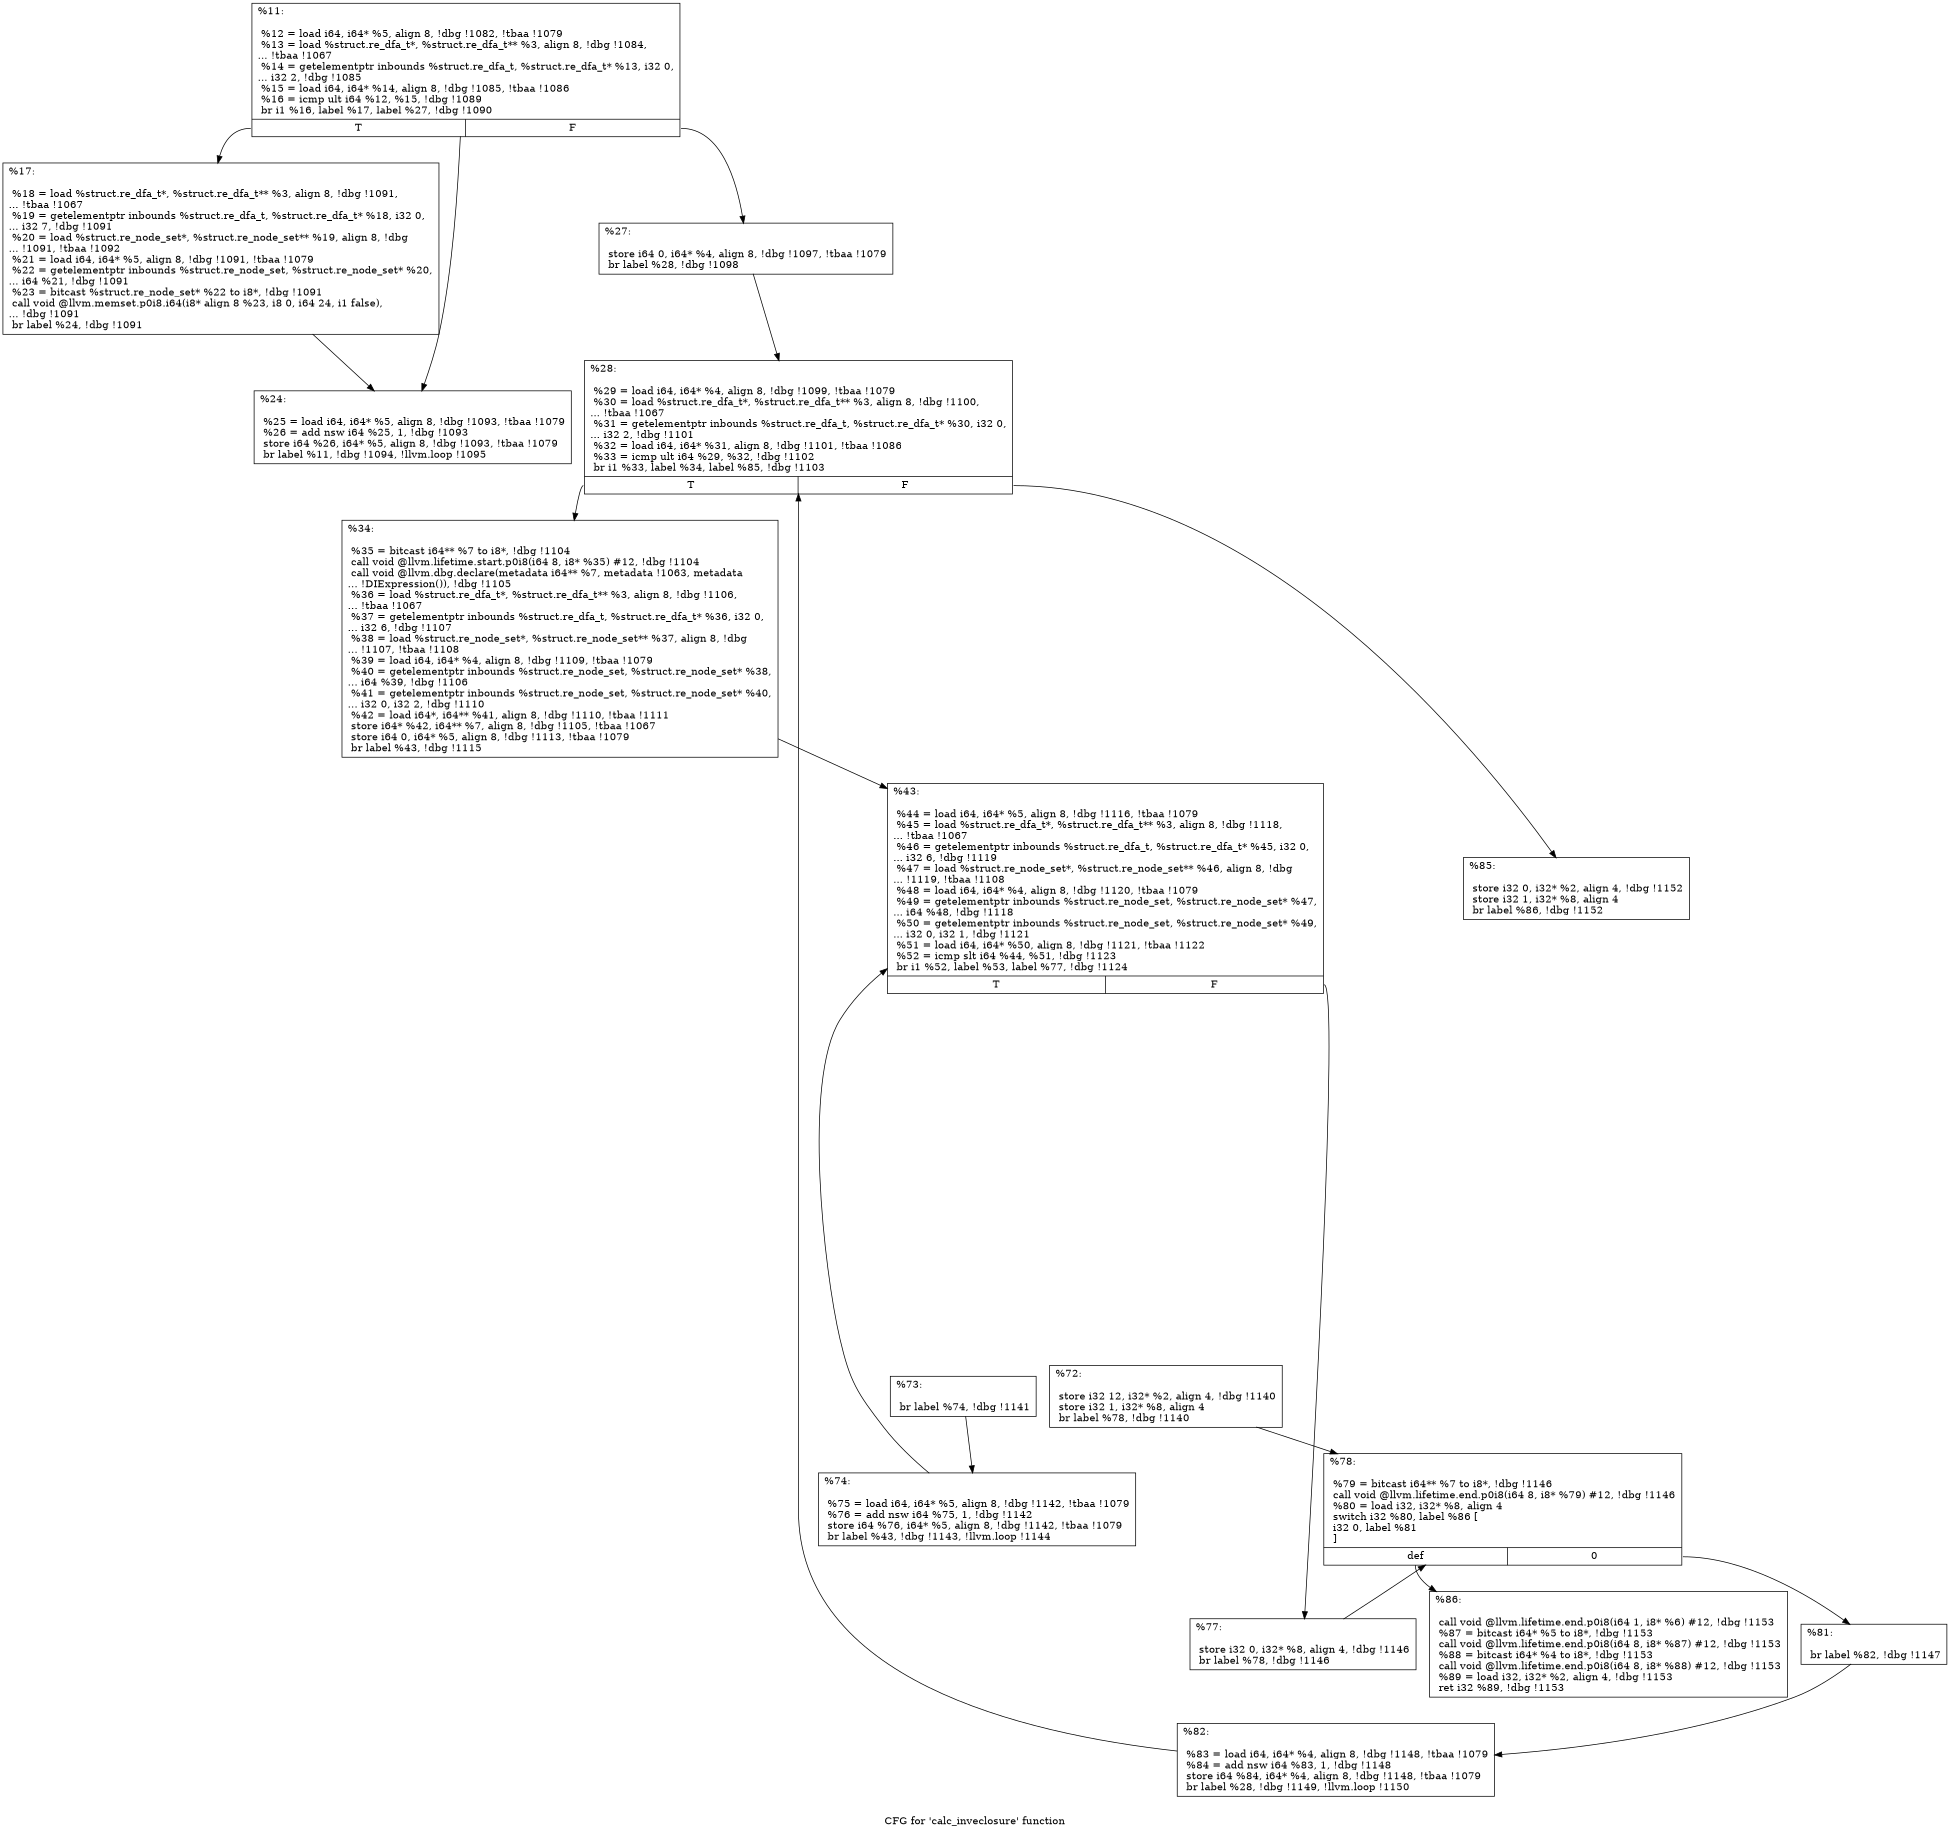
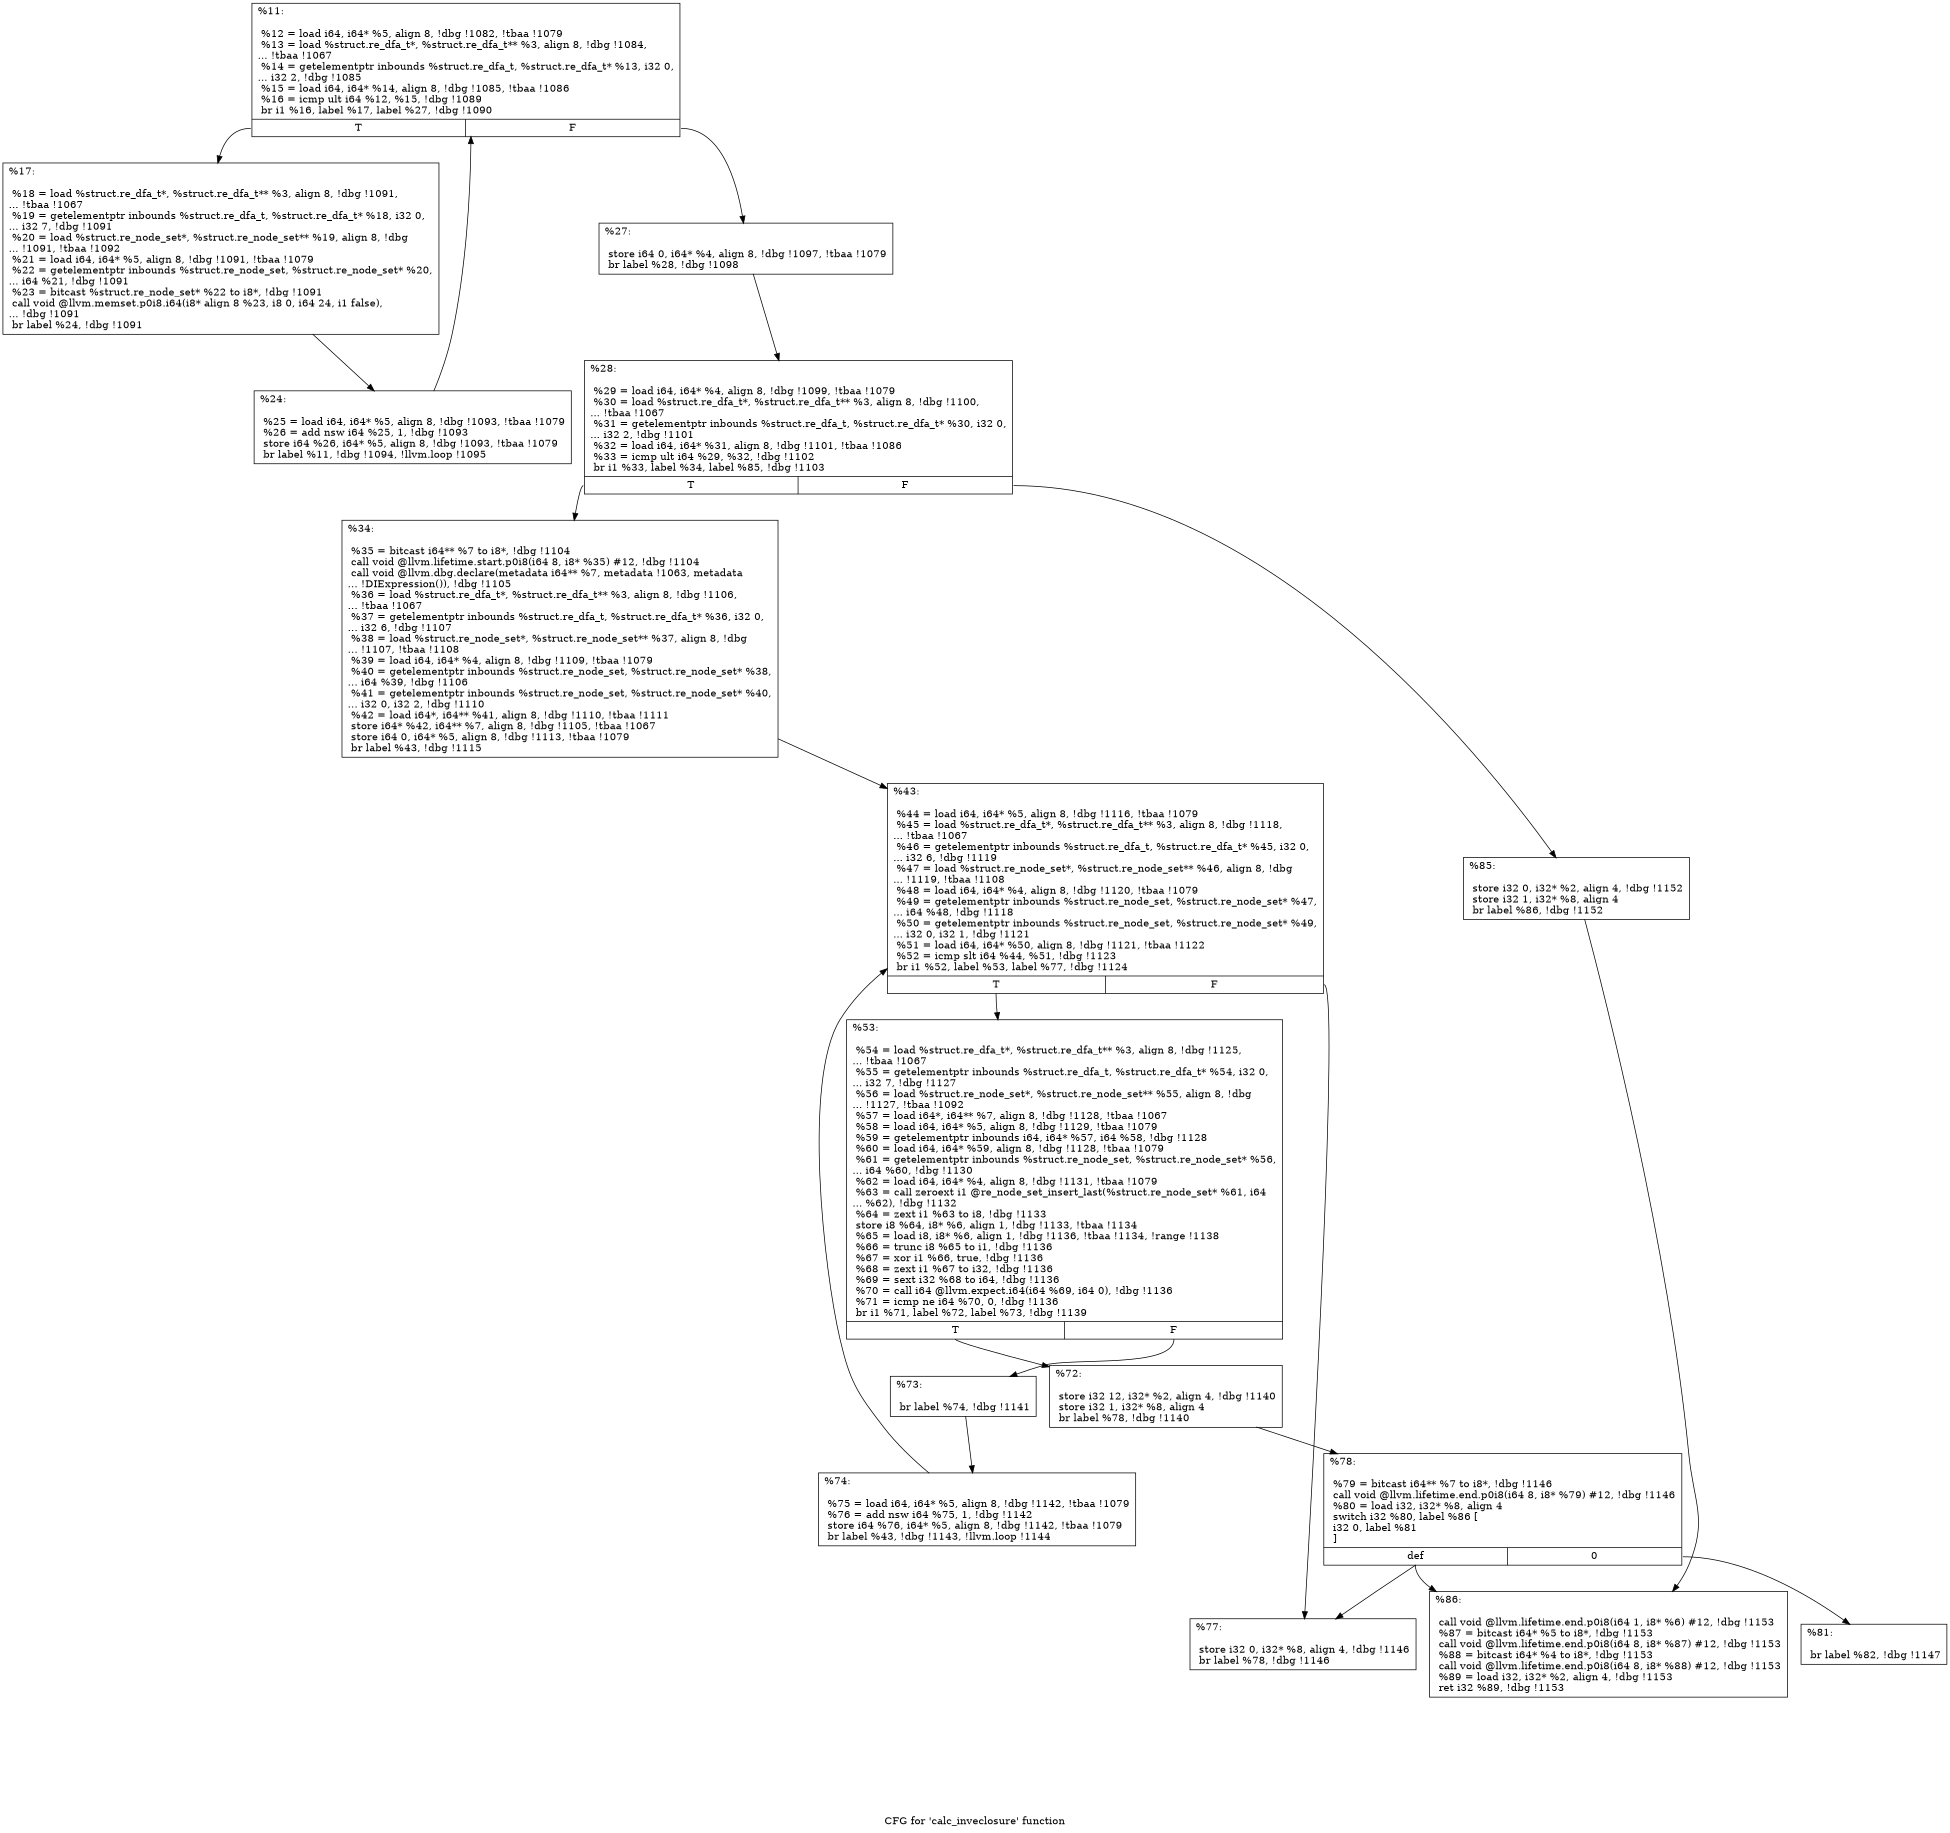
(451, 262) -> (463, 269)
none -> (1065, 1179)
none -> (1659, 1252)
(1381, 1594) -> (1379, 1590)
(1336, 1760) -> none
